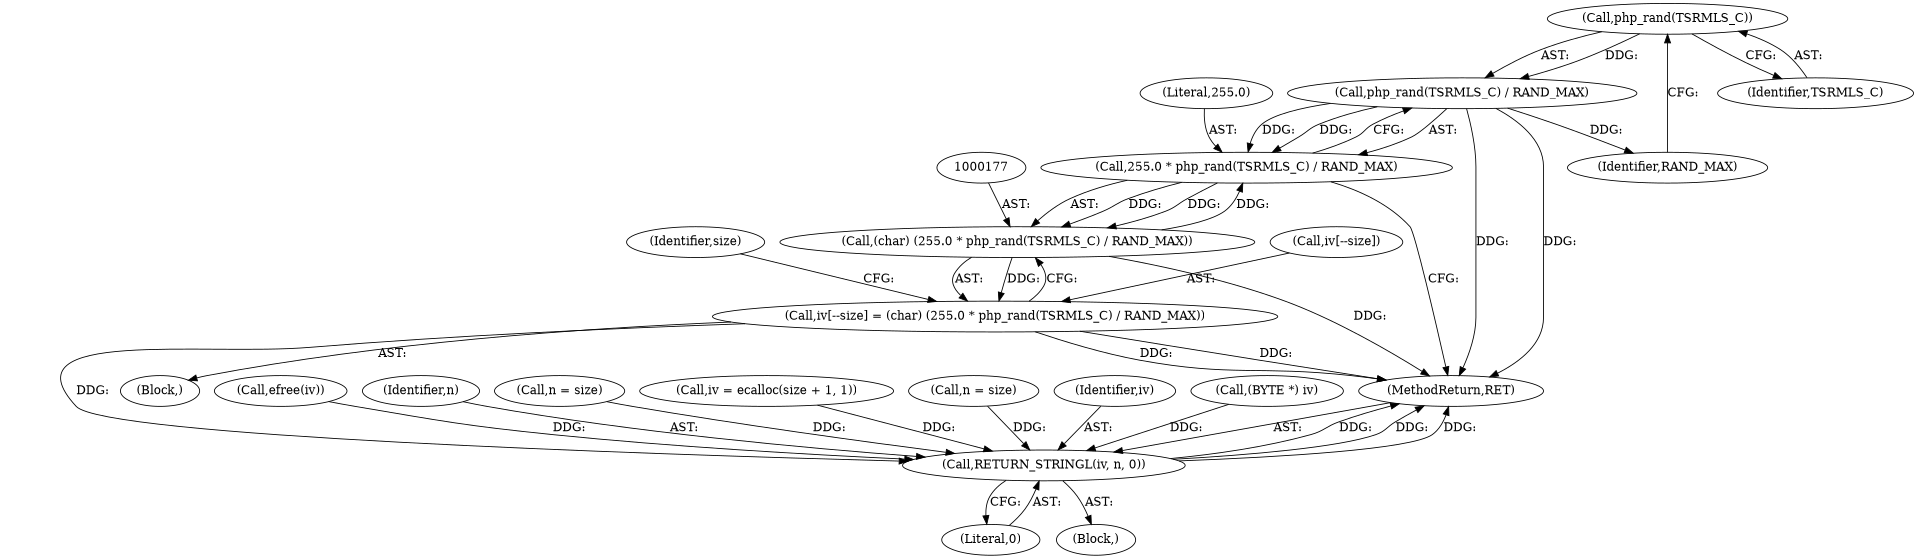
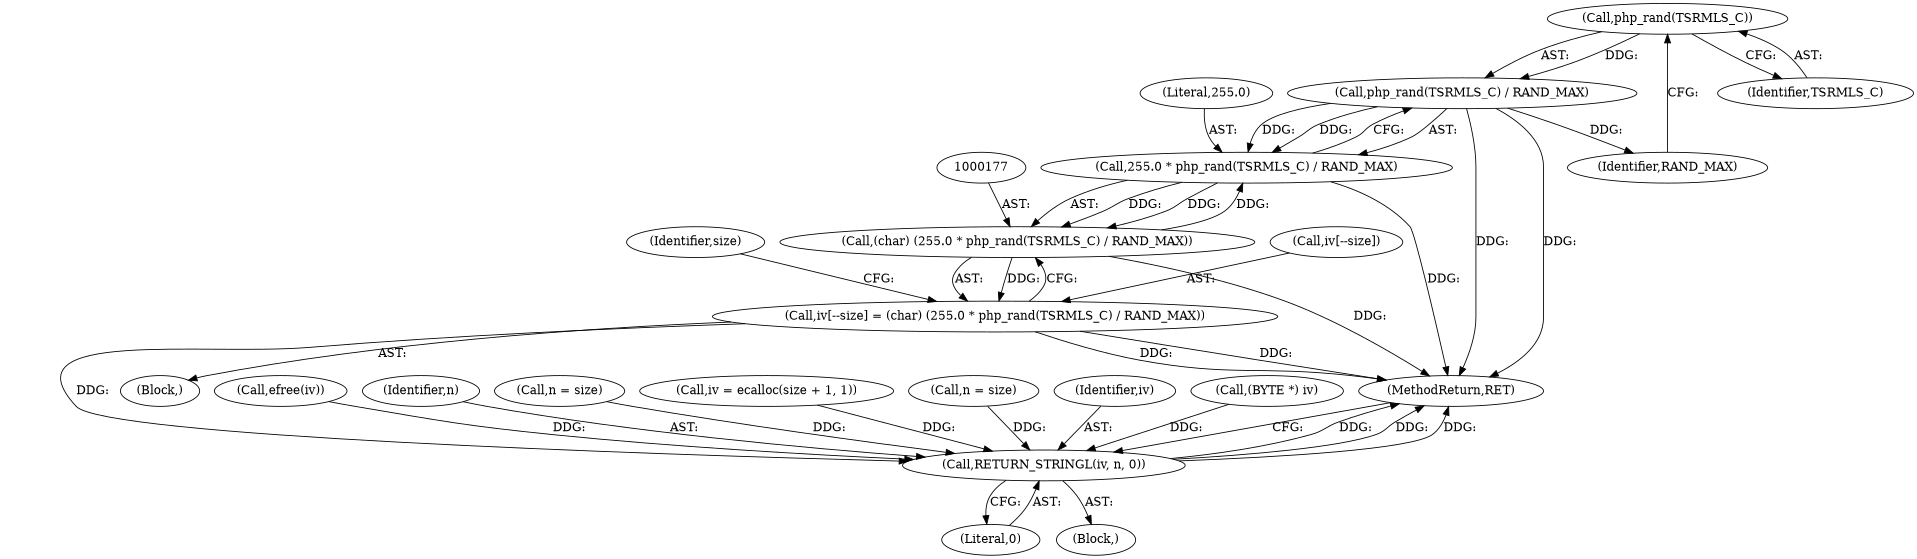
(1446, 279) -> (1446, 279)
(1290, 428) -> (1290, 428)
